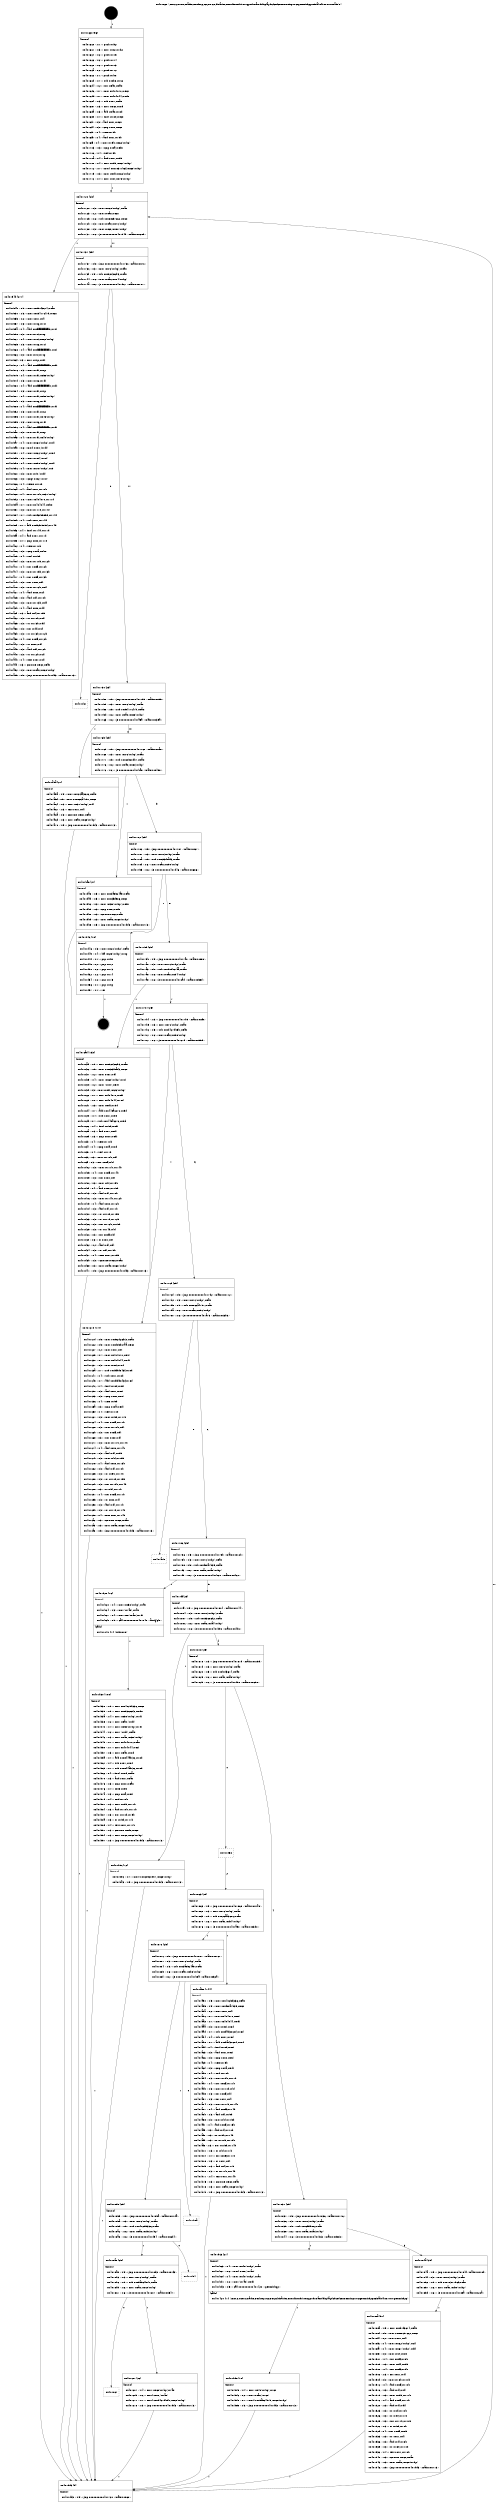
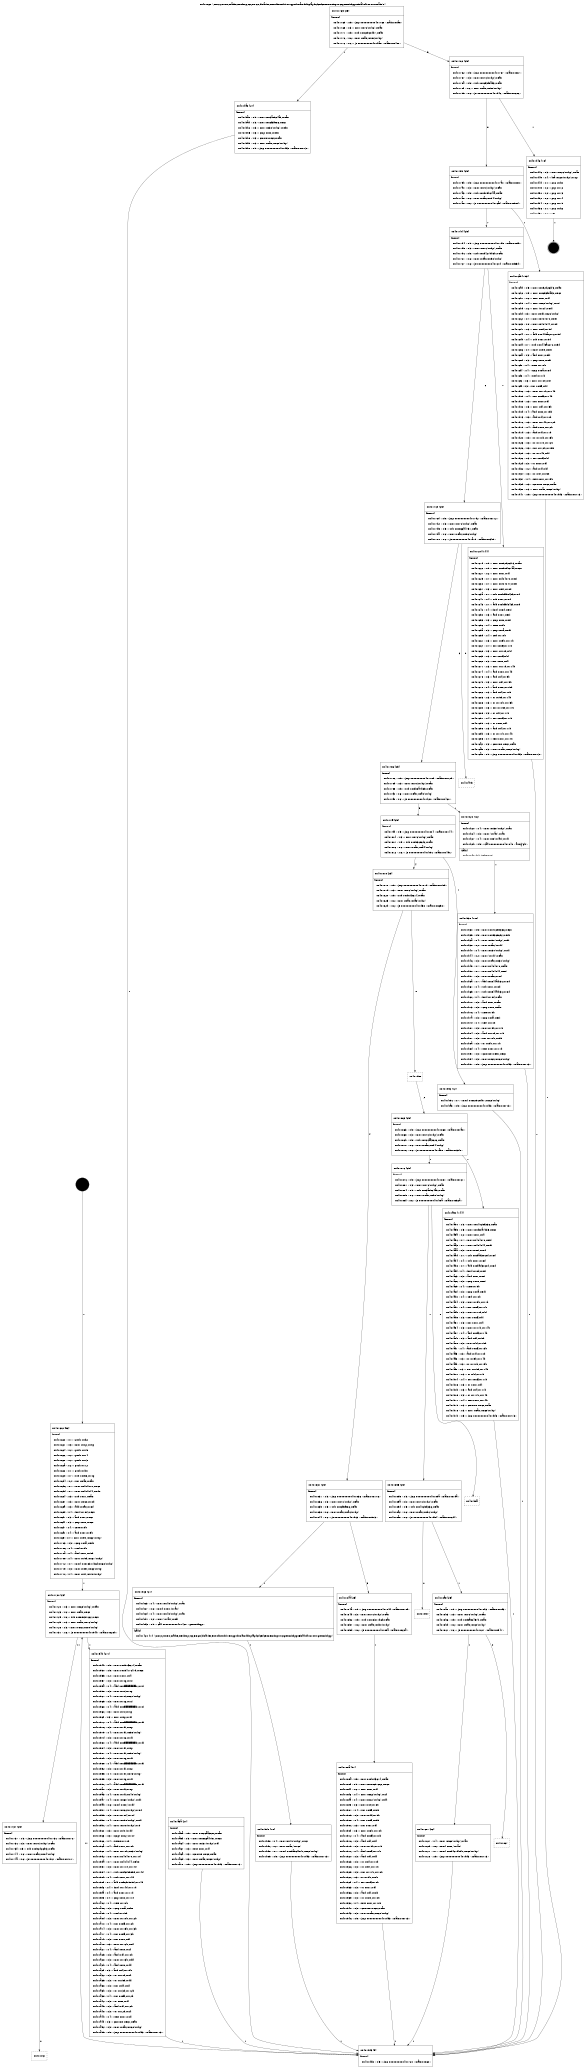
(128, 704) -> none
